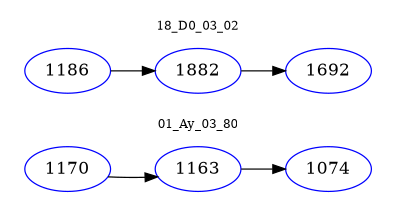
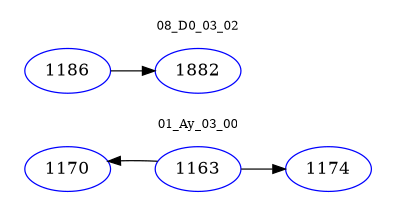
(198, 27) -> (198, 27)
(329, 71) -> none
(198, 125) -> (198, 125)
(329, 169) -> (329, 169)
(126, 177) -> (139, 161)
